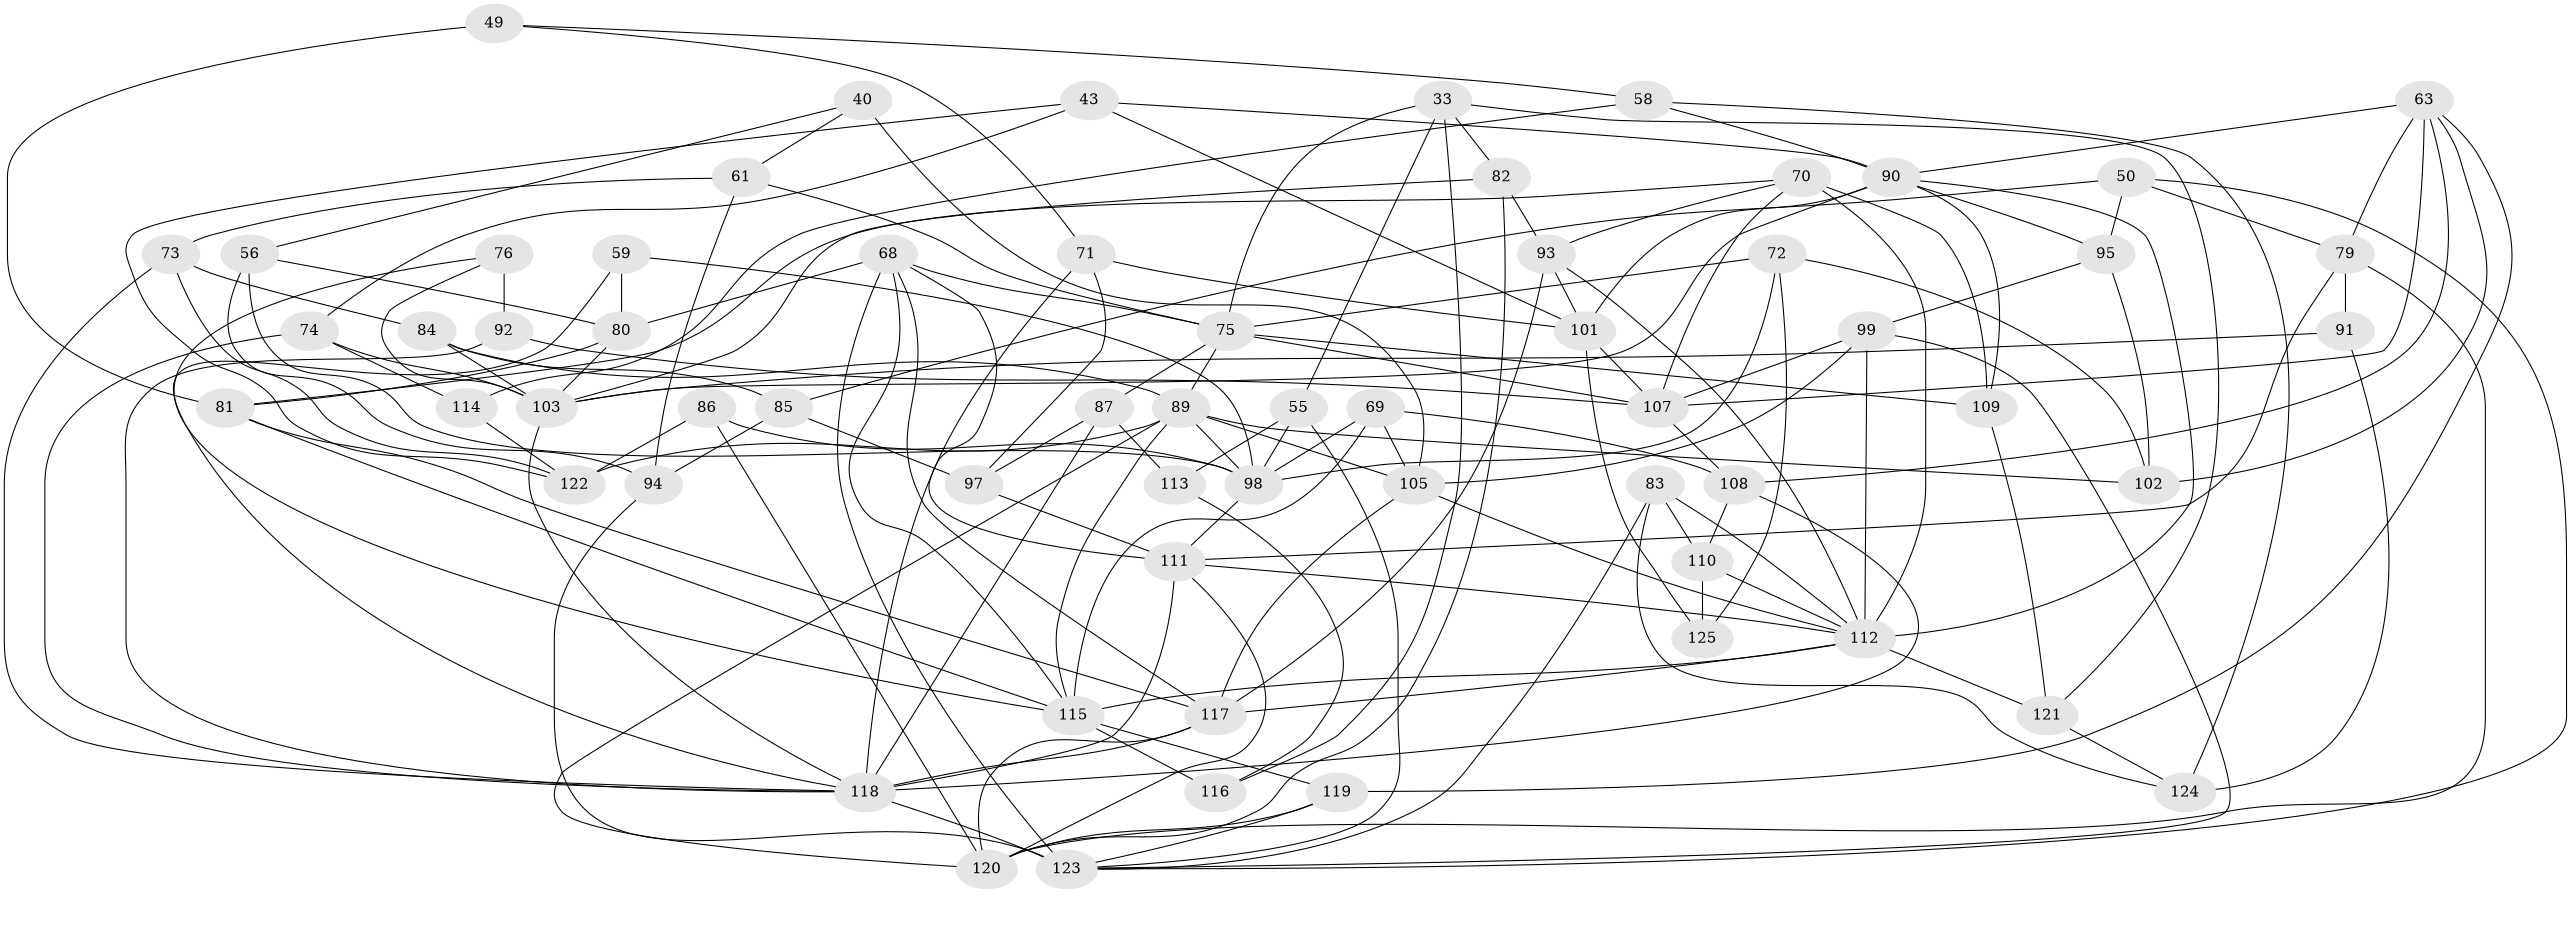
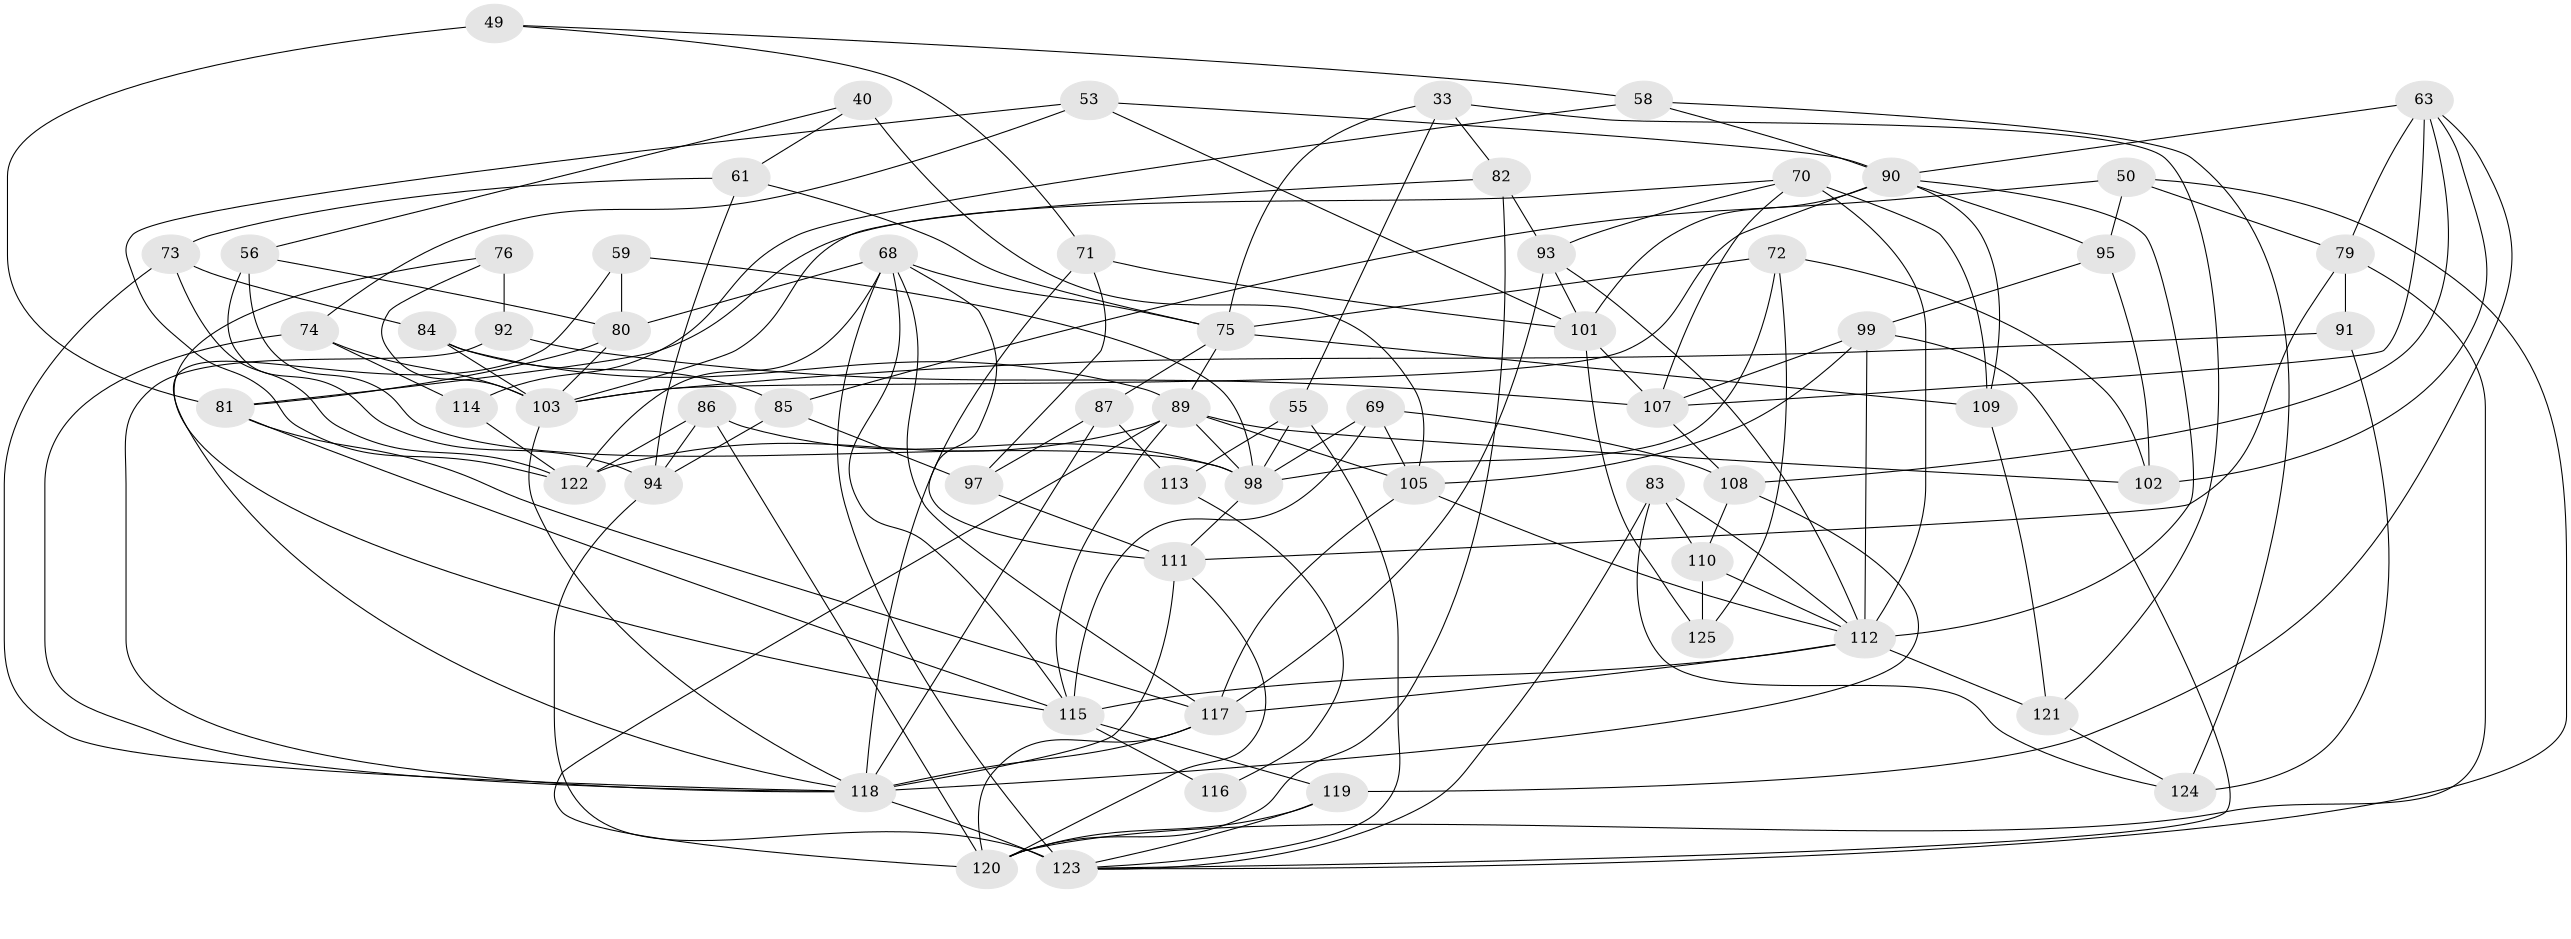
(1089, 100) -> (1089, 100)
none -> (791, 363)
(1422, 366) -> none
none -> (681, 445)
(1447, 535) -> none
(1521, 595) -> none
